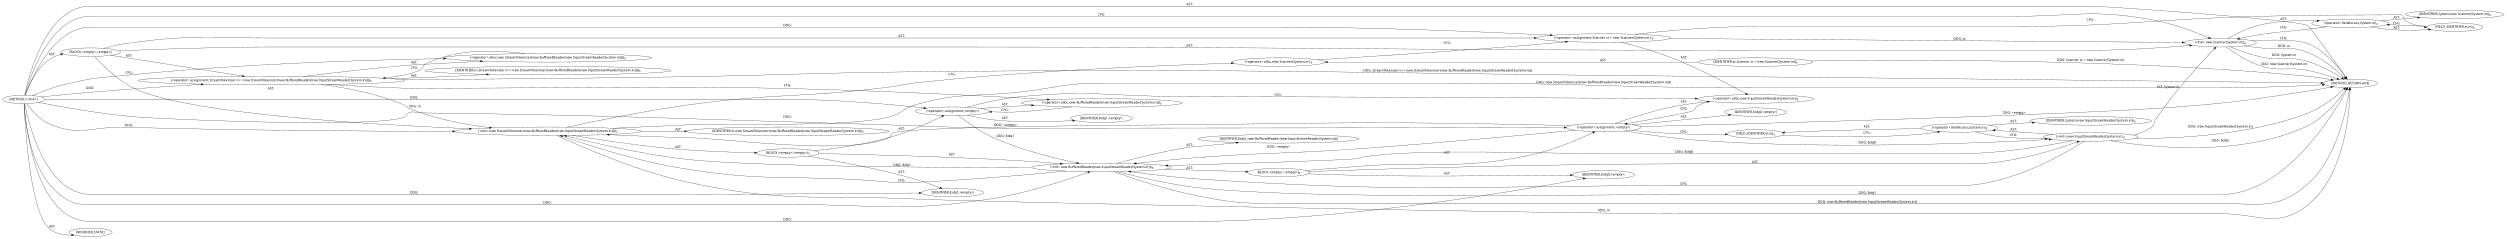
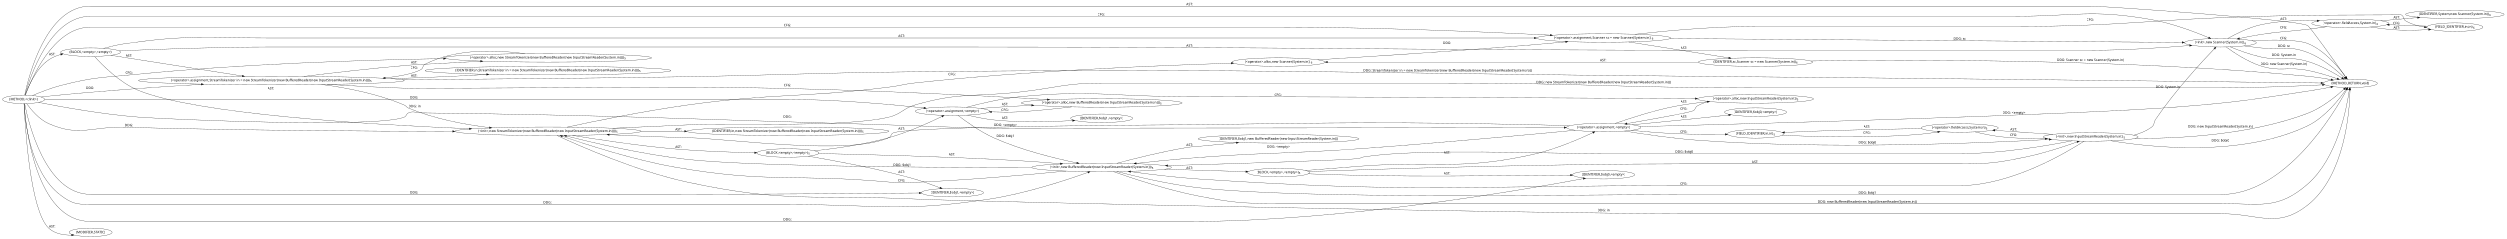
(788, 25) -> (788, 25)
(1448, 43) -> (1448, 43)
(1688, 65) -> (1671, 49)
(2168, 87) -> (2168, 87)
(2091, 121) -> none
